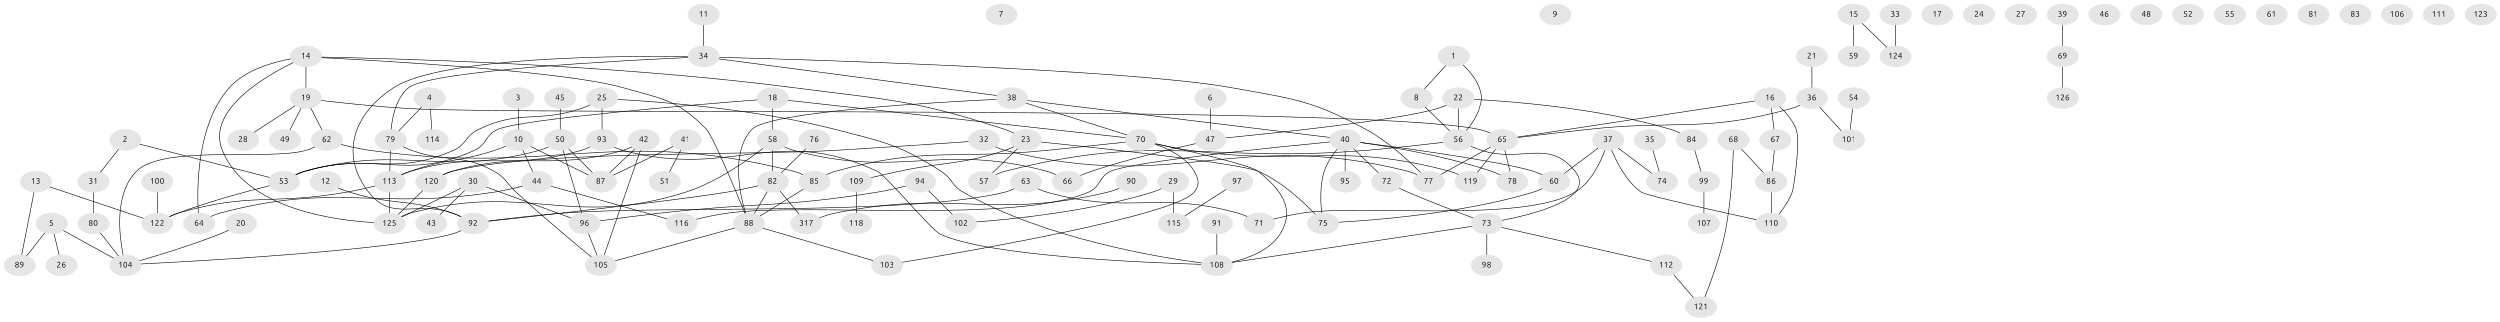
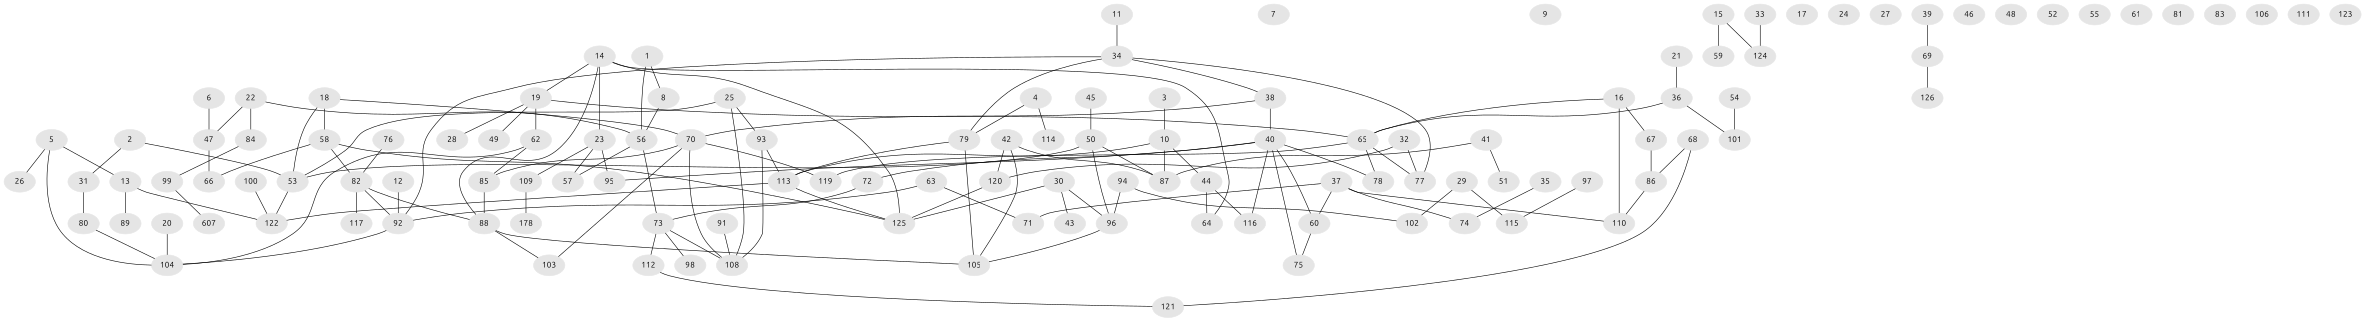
(804, 115) -> none
(1164, 156) -> (605, 161)
(1132, 182) -> none
(806, 224) -> (356, 224)
(856, 224) -> (526, 224)
(1704, 224) -> (209, 224)
(36, 244) -> (88, 161)
